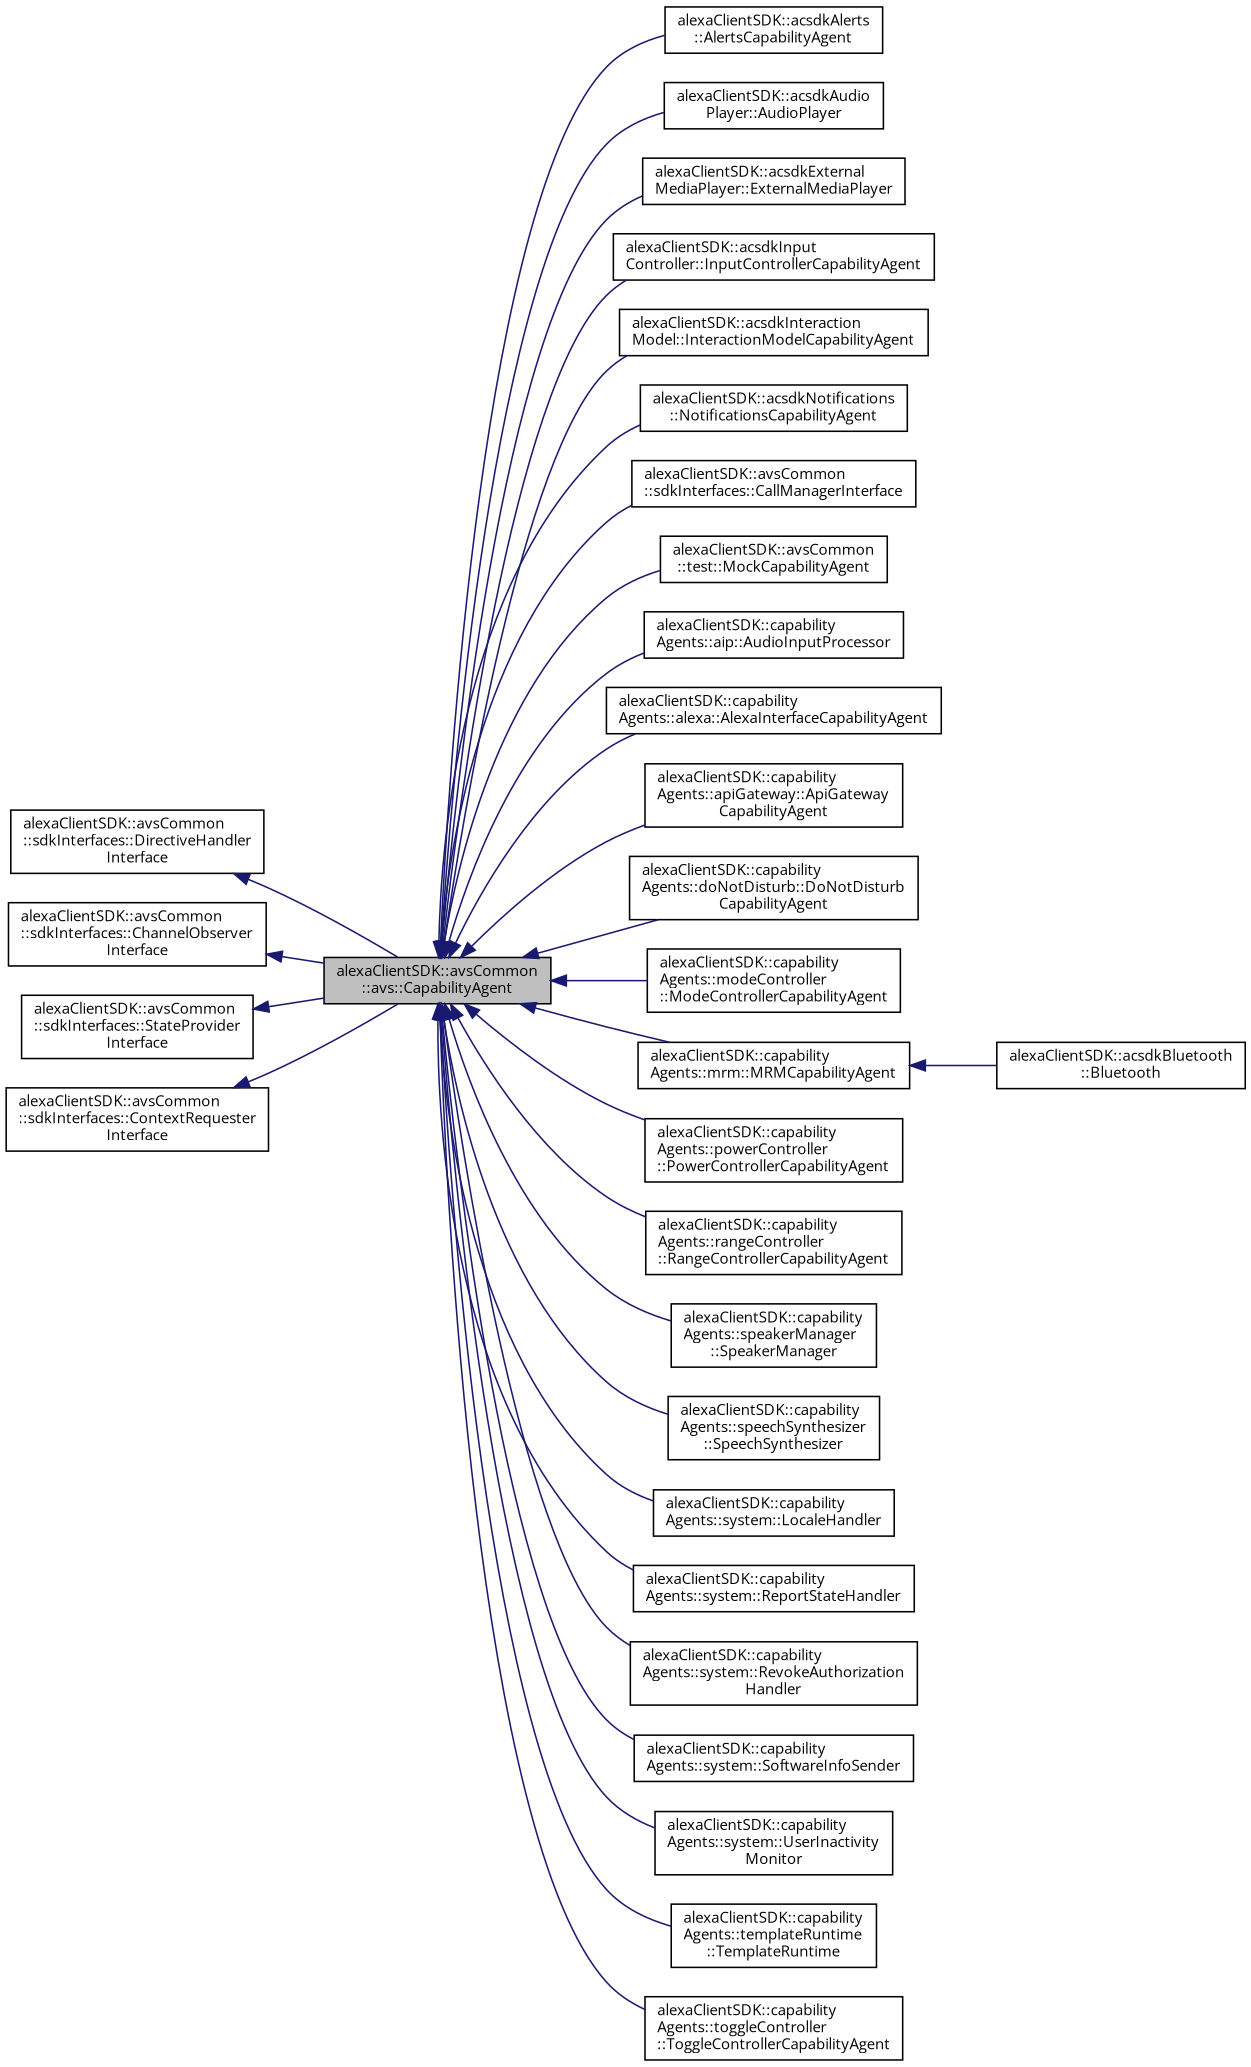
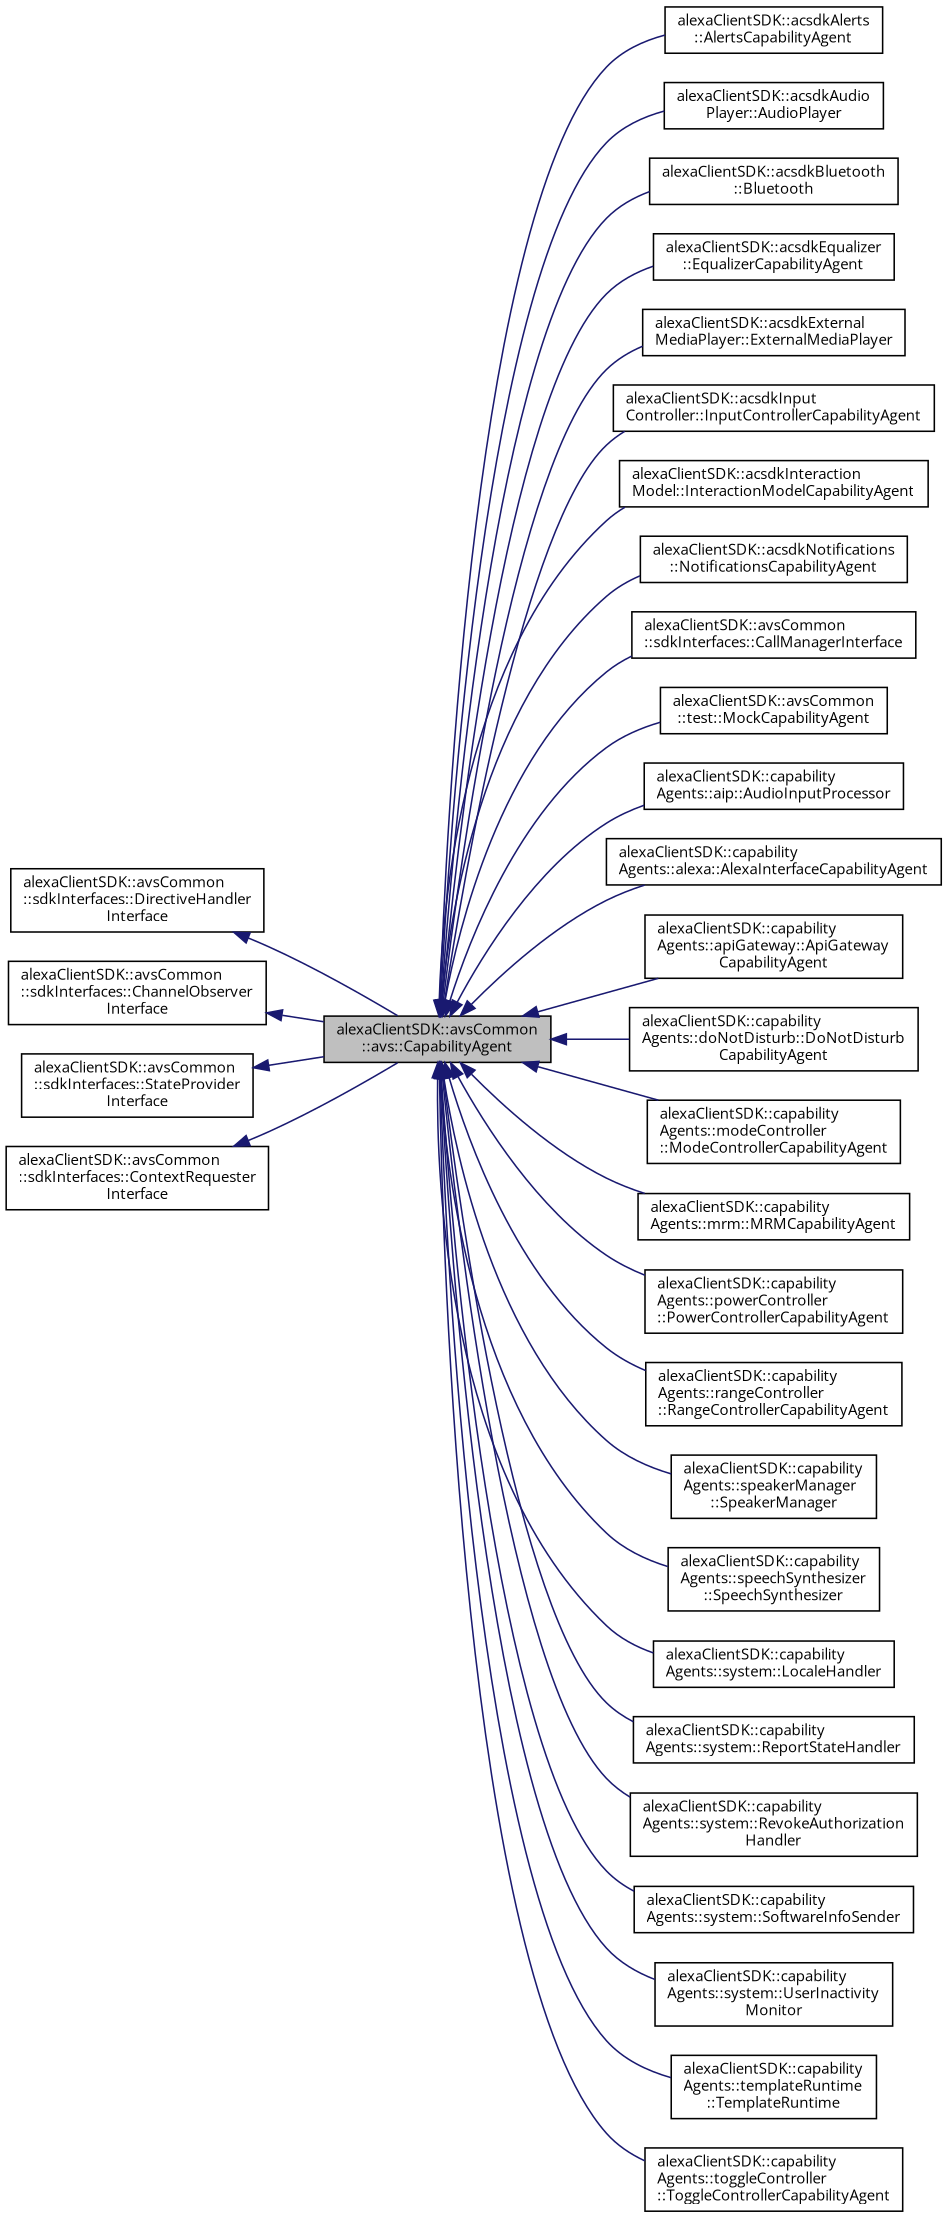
none -> (774, 257)
(961, 1065) -> (490, 574)
